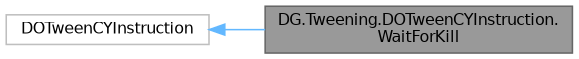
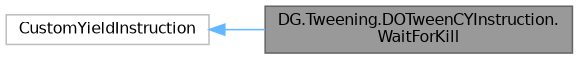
(108, 30) -> (108, 30)
